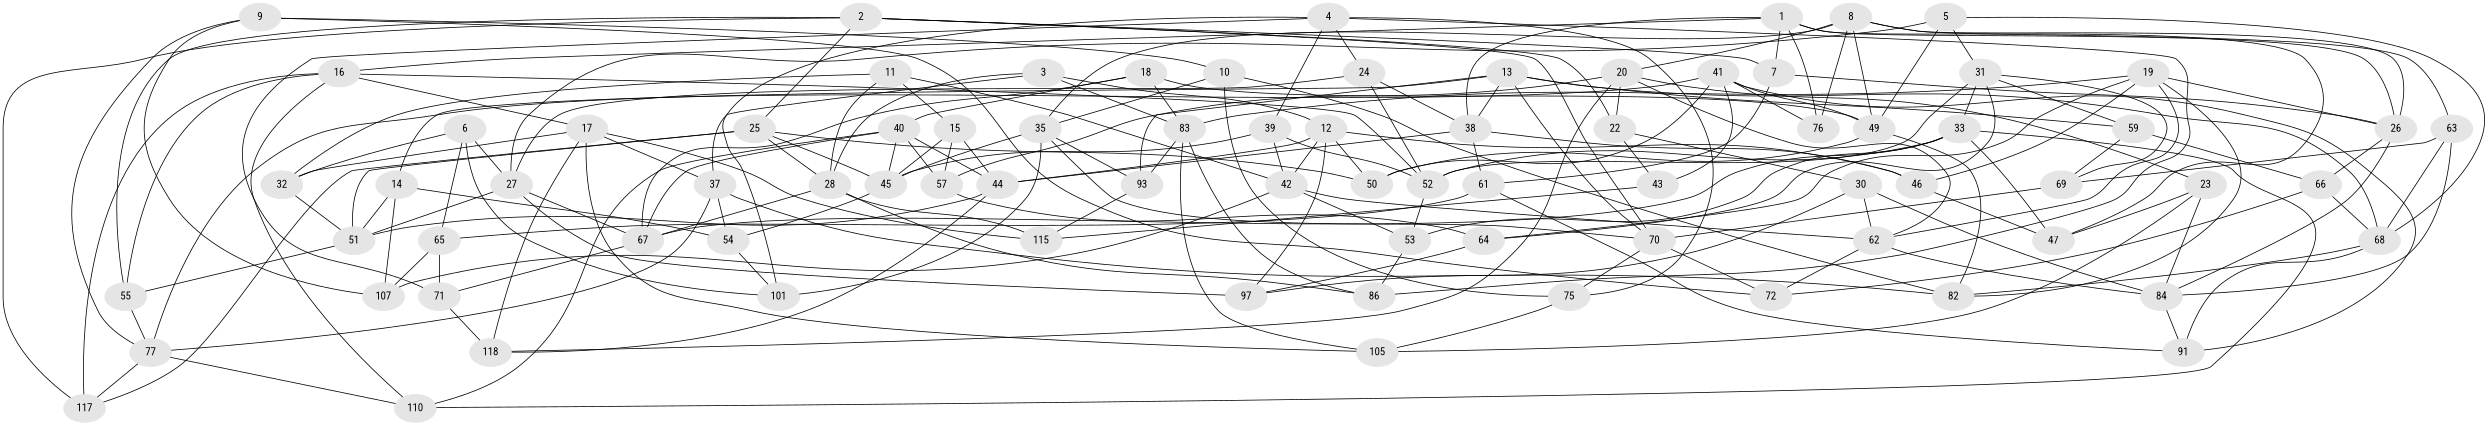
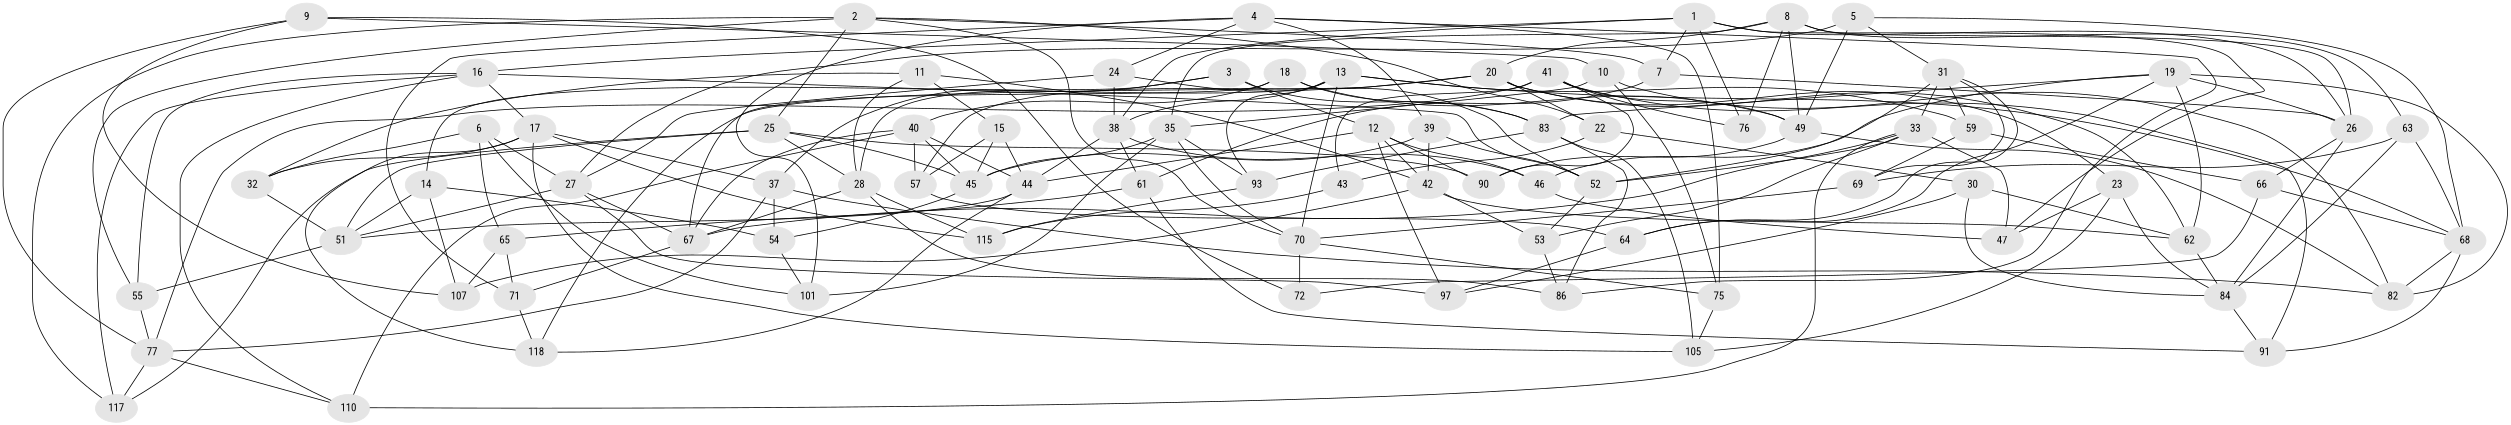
(1372, 185) -> (1484, 185)
(1817, 271) -> none
